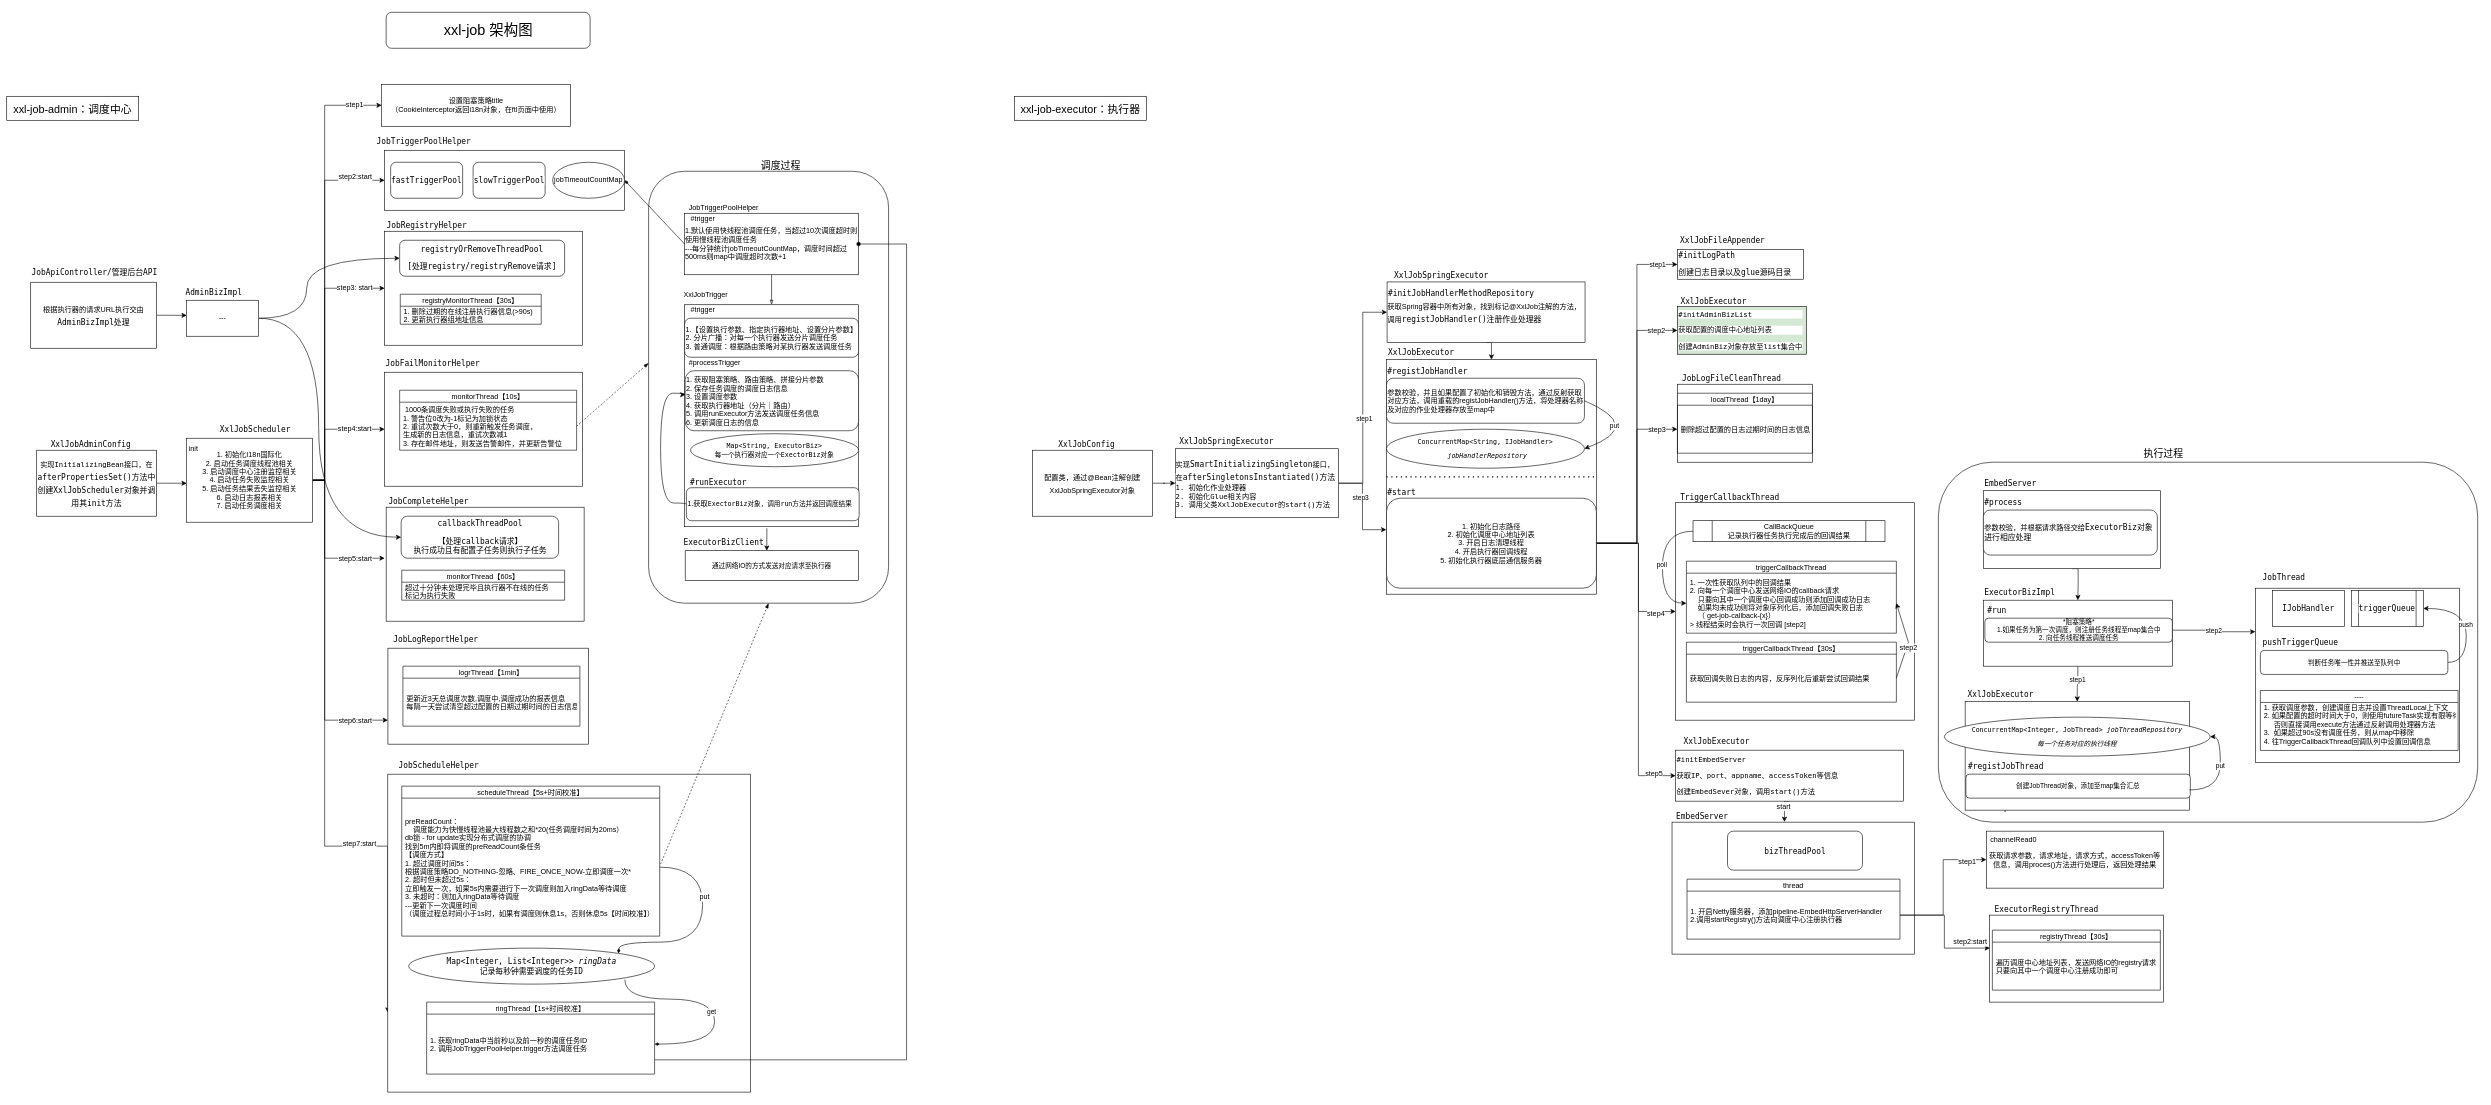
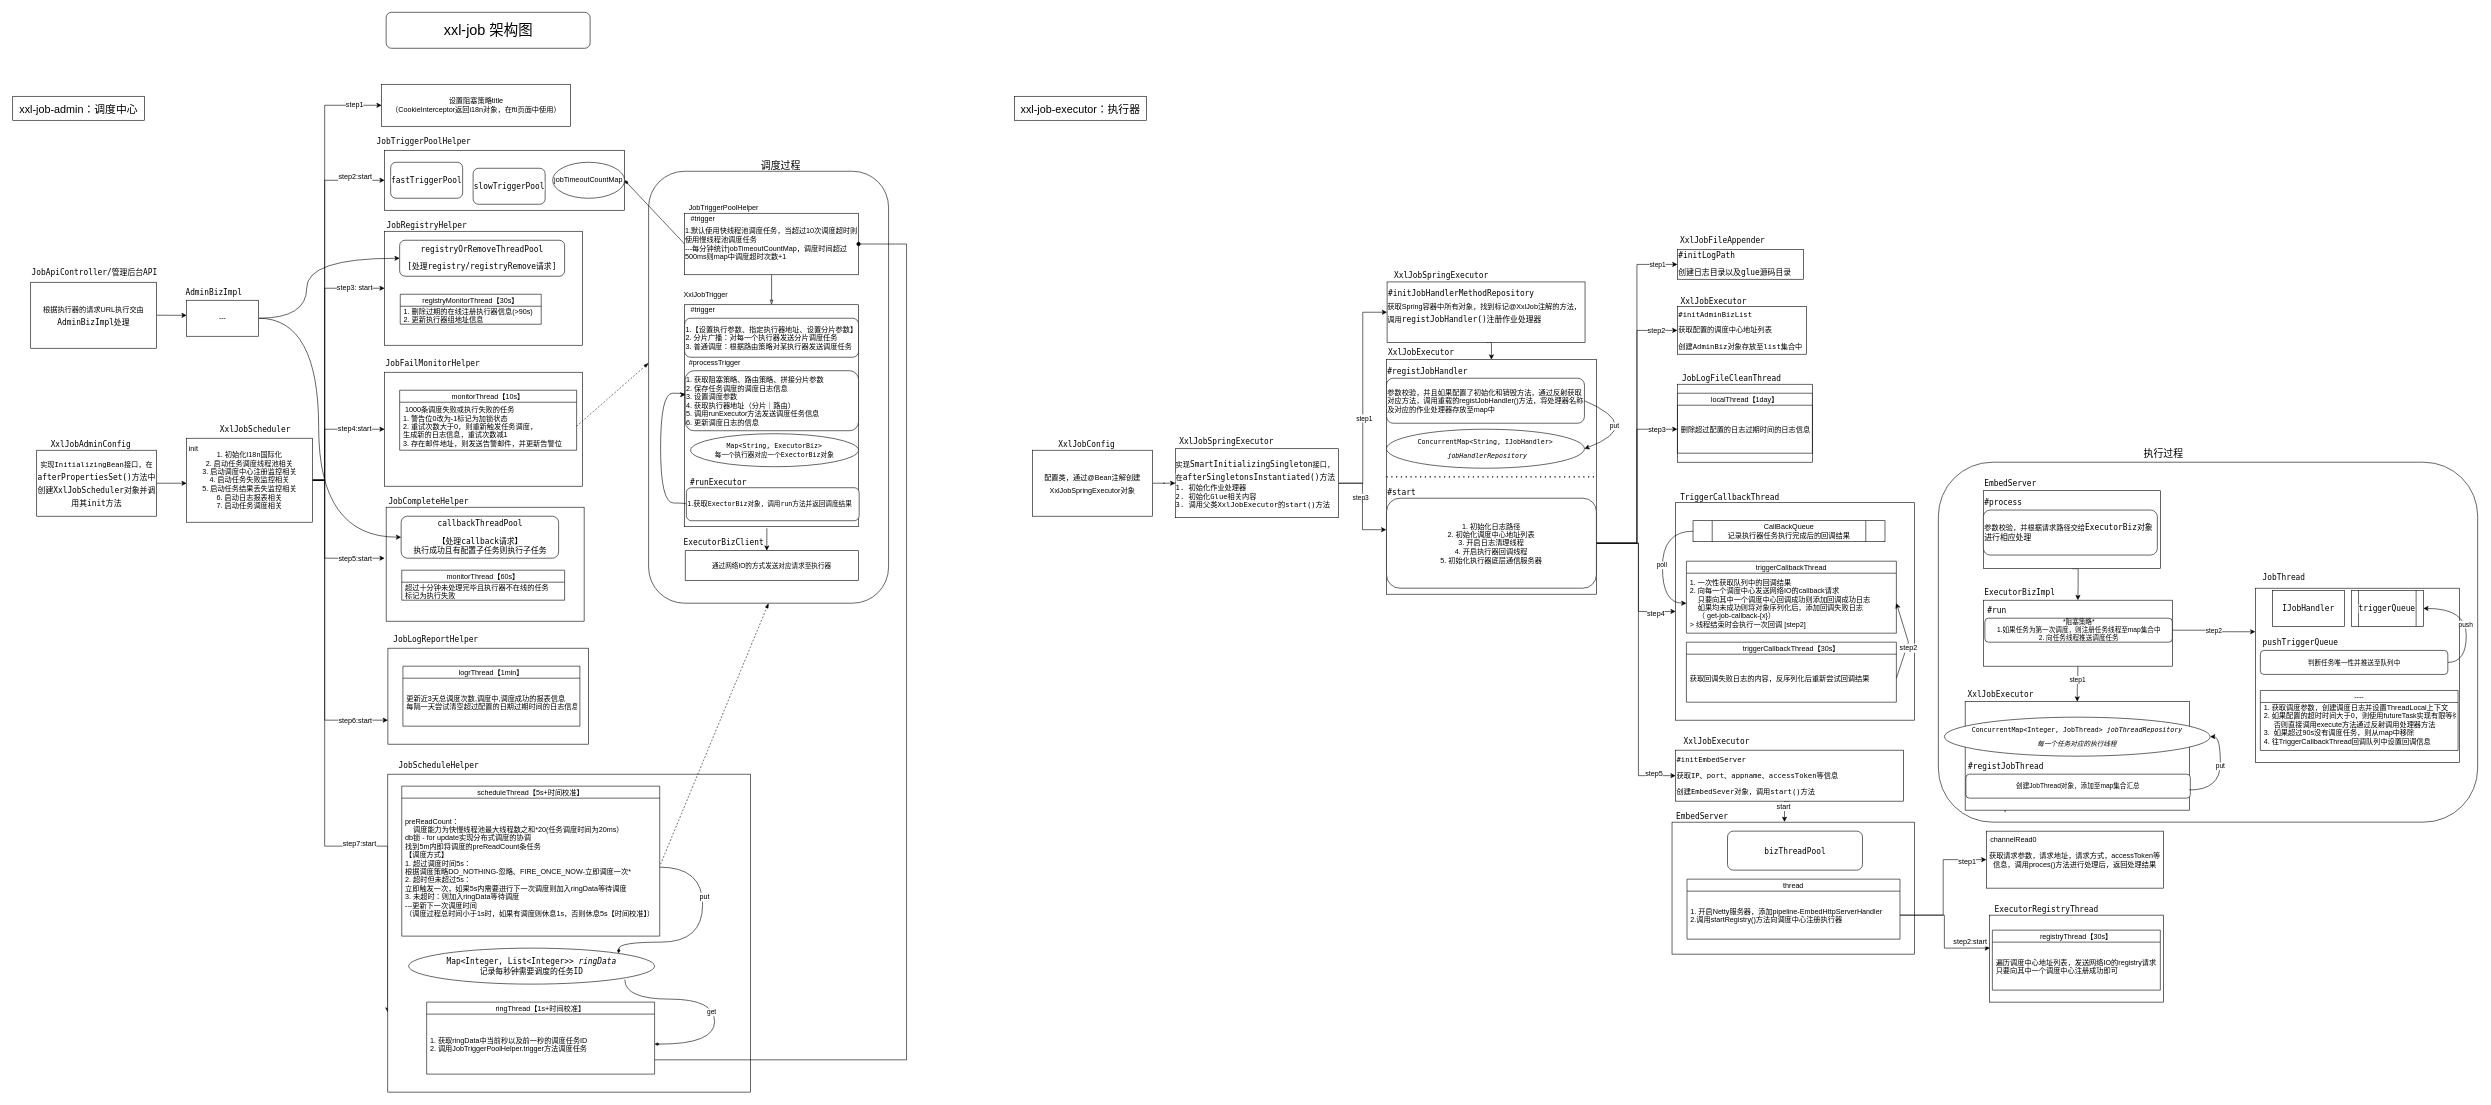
(72, 108) -> (78, 108)
(509, 180) -> (509, 186)
(1742, 330) -> (1742, 330)
